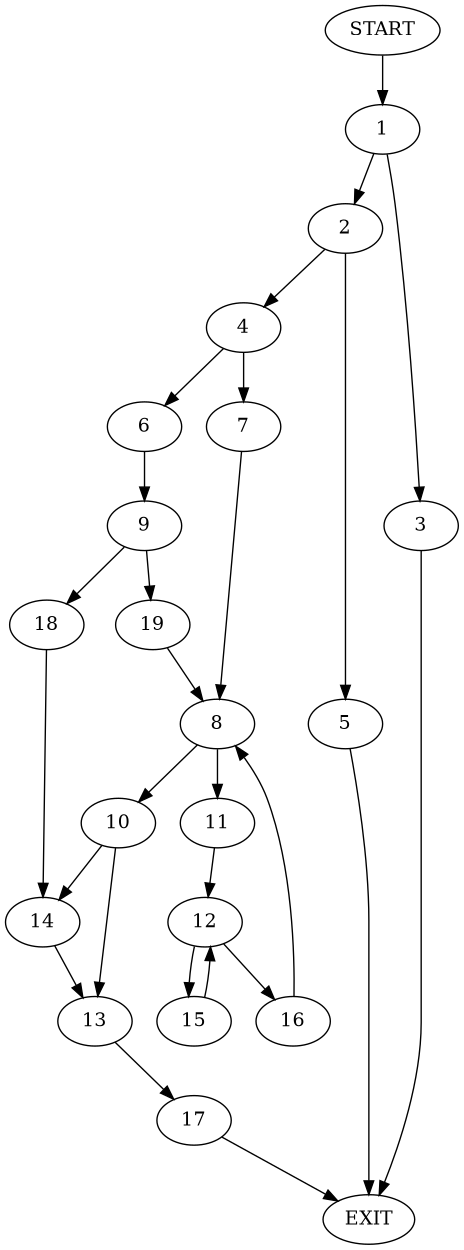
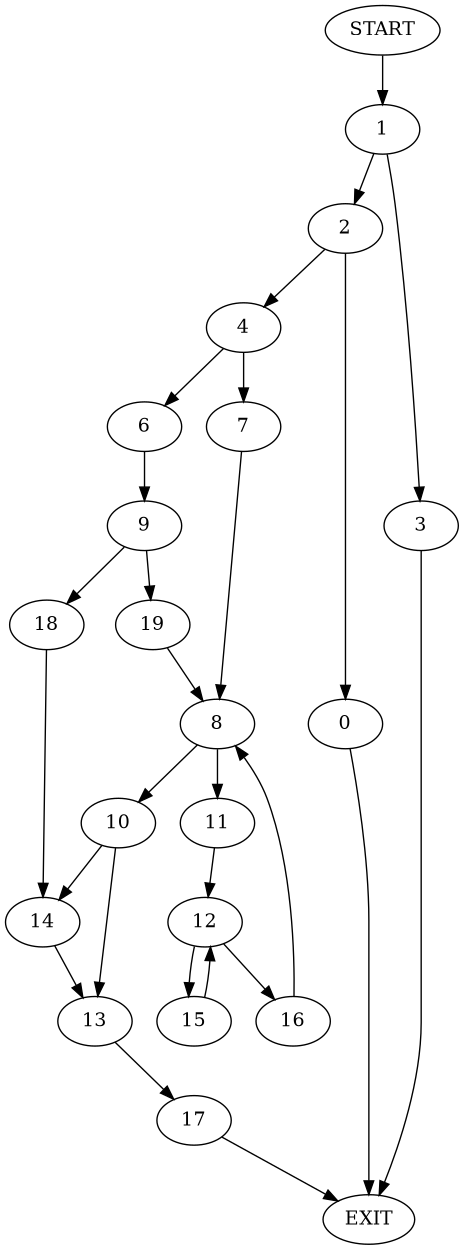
(345, 724) -> (345, 724)
